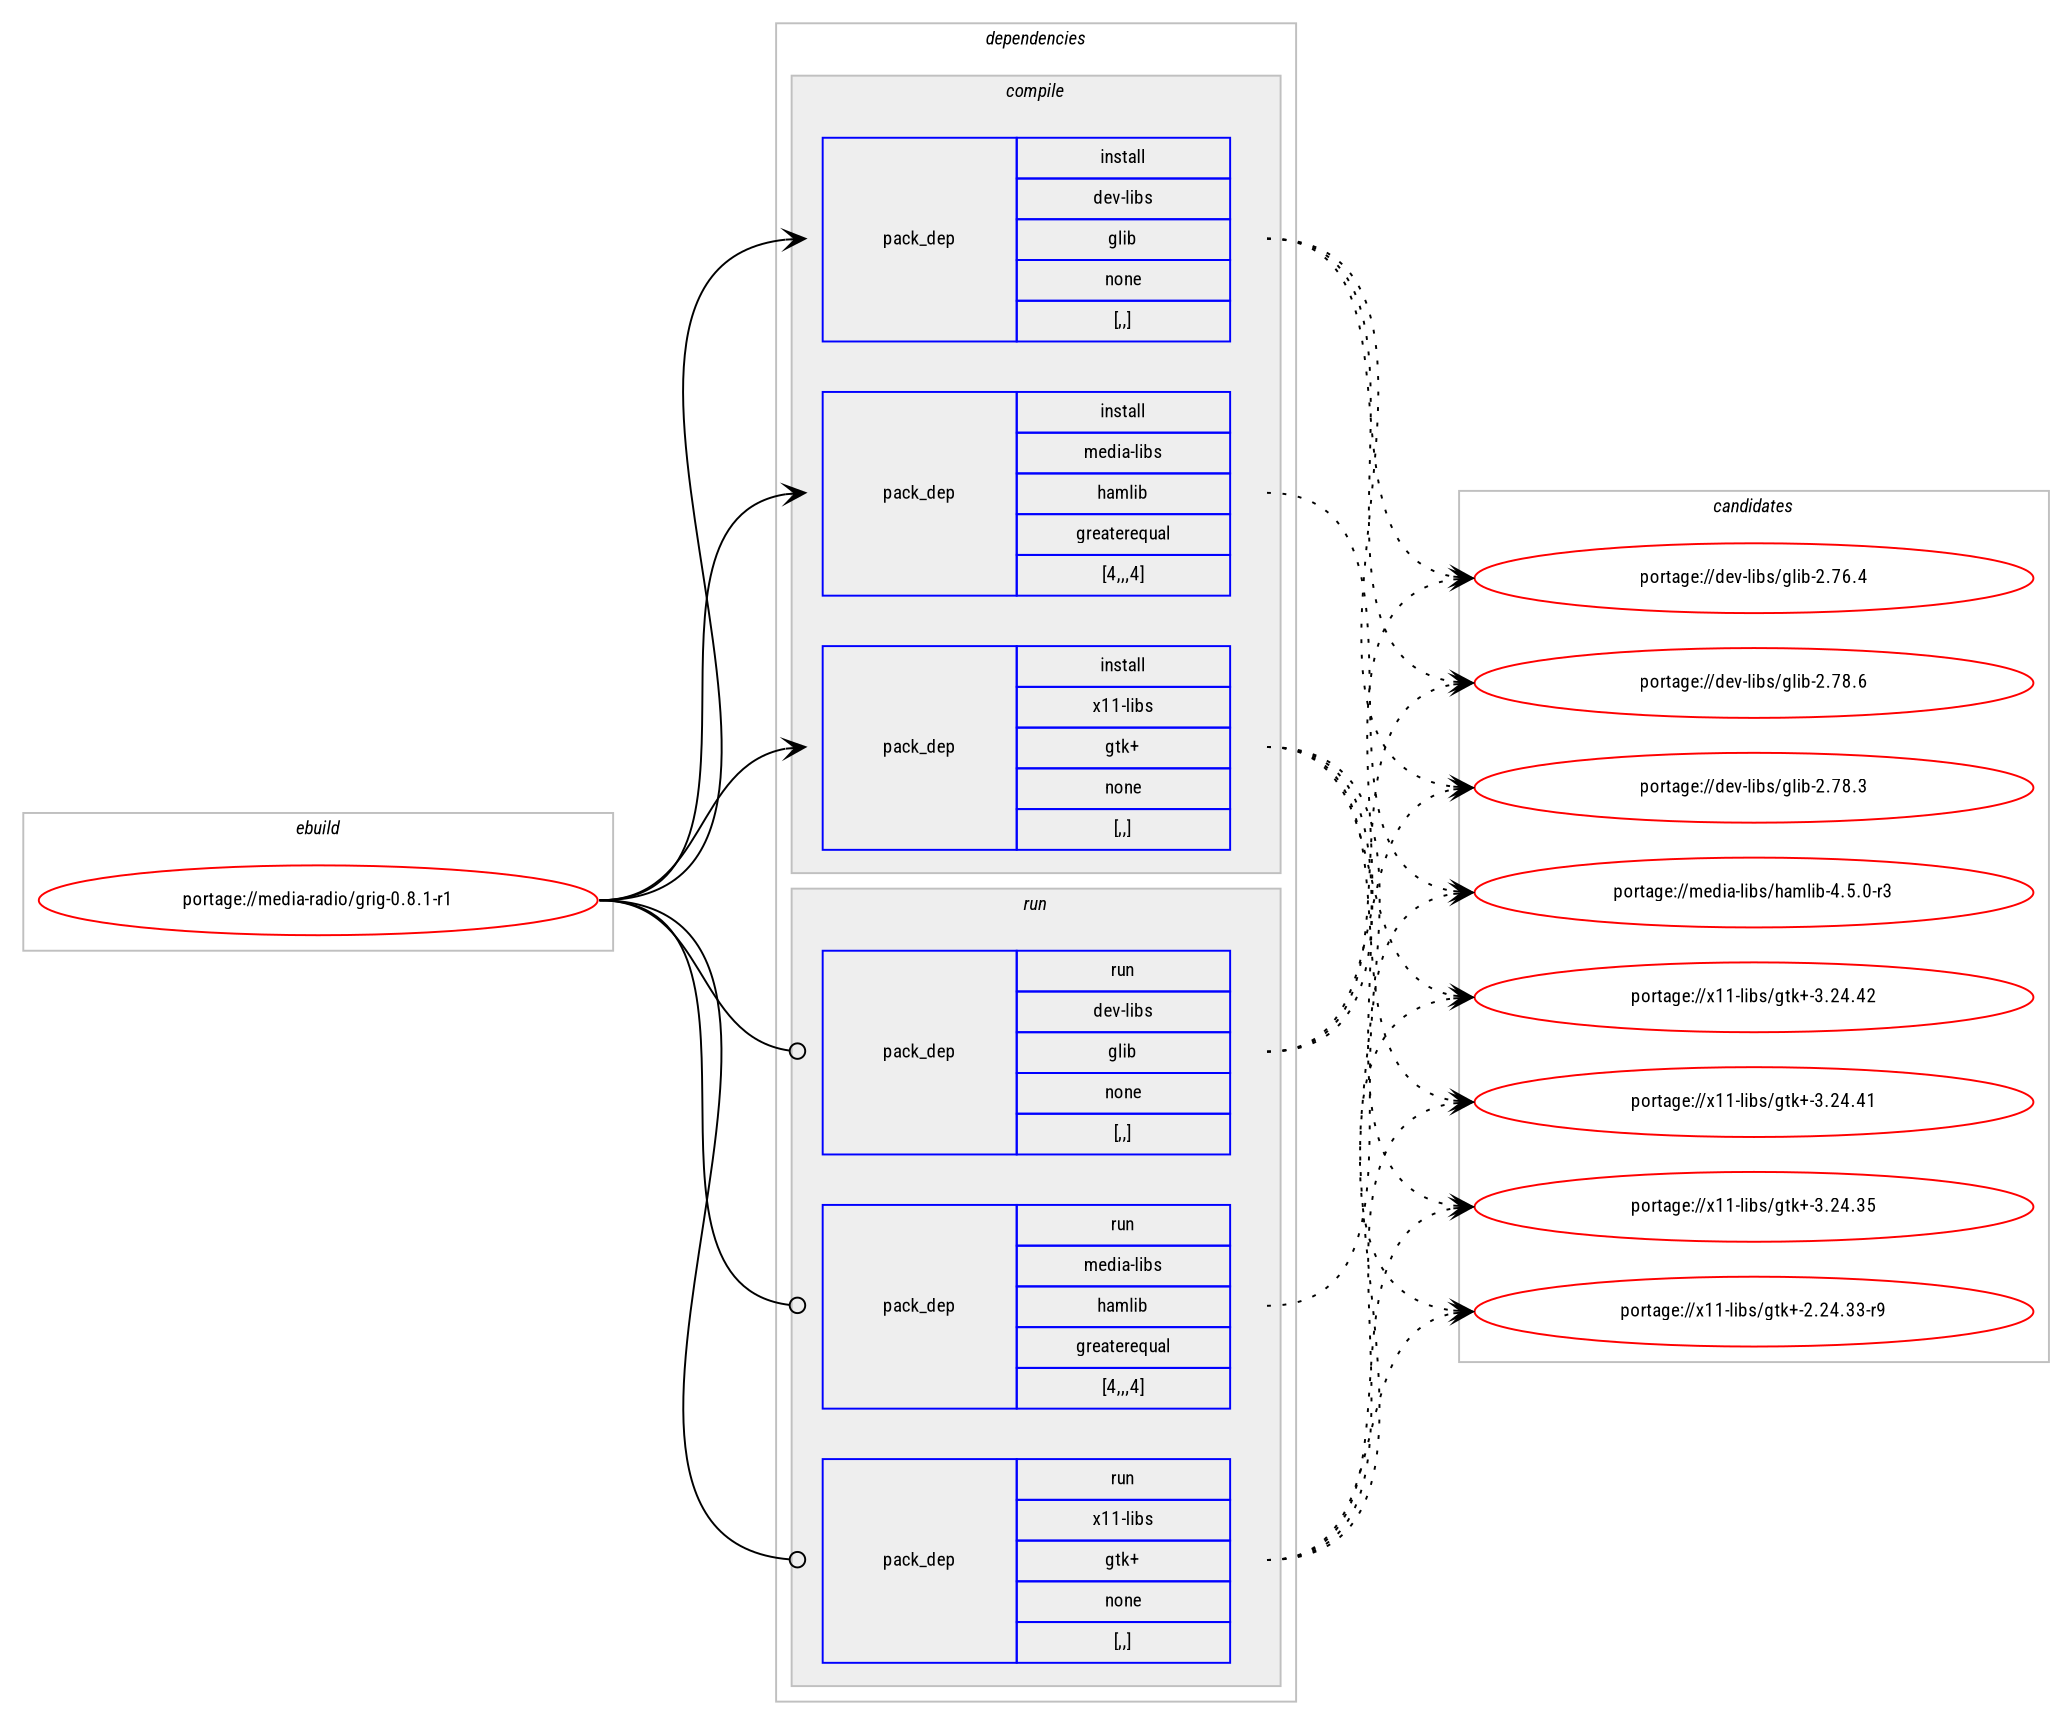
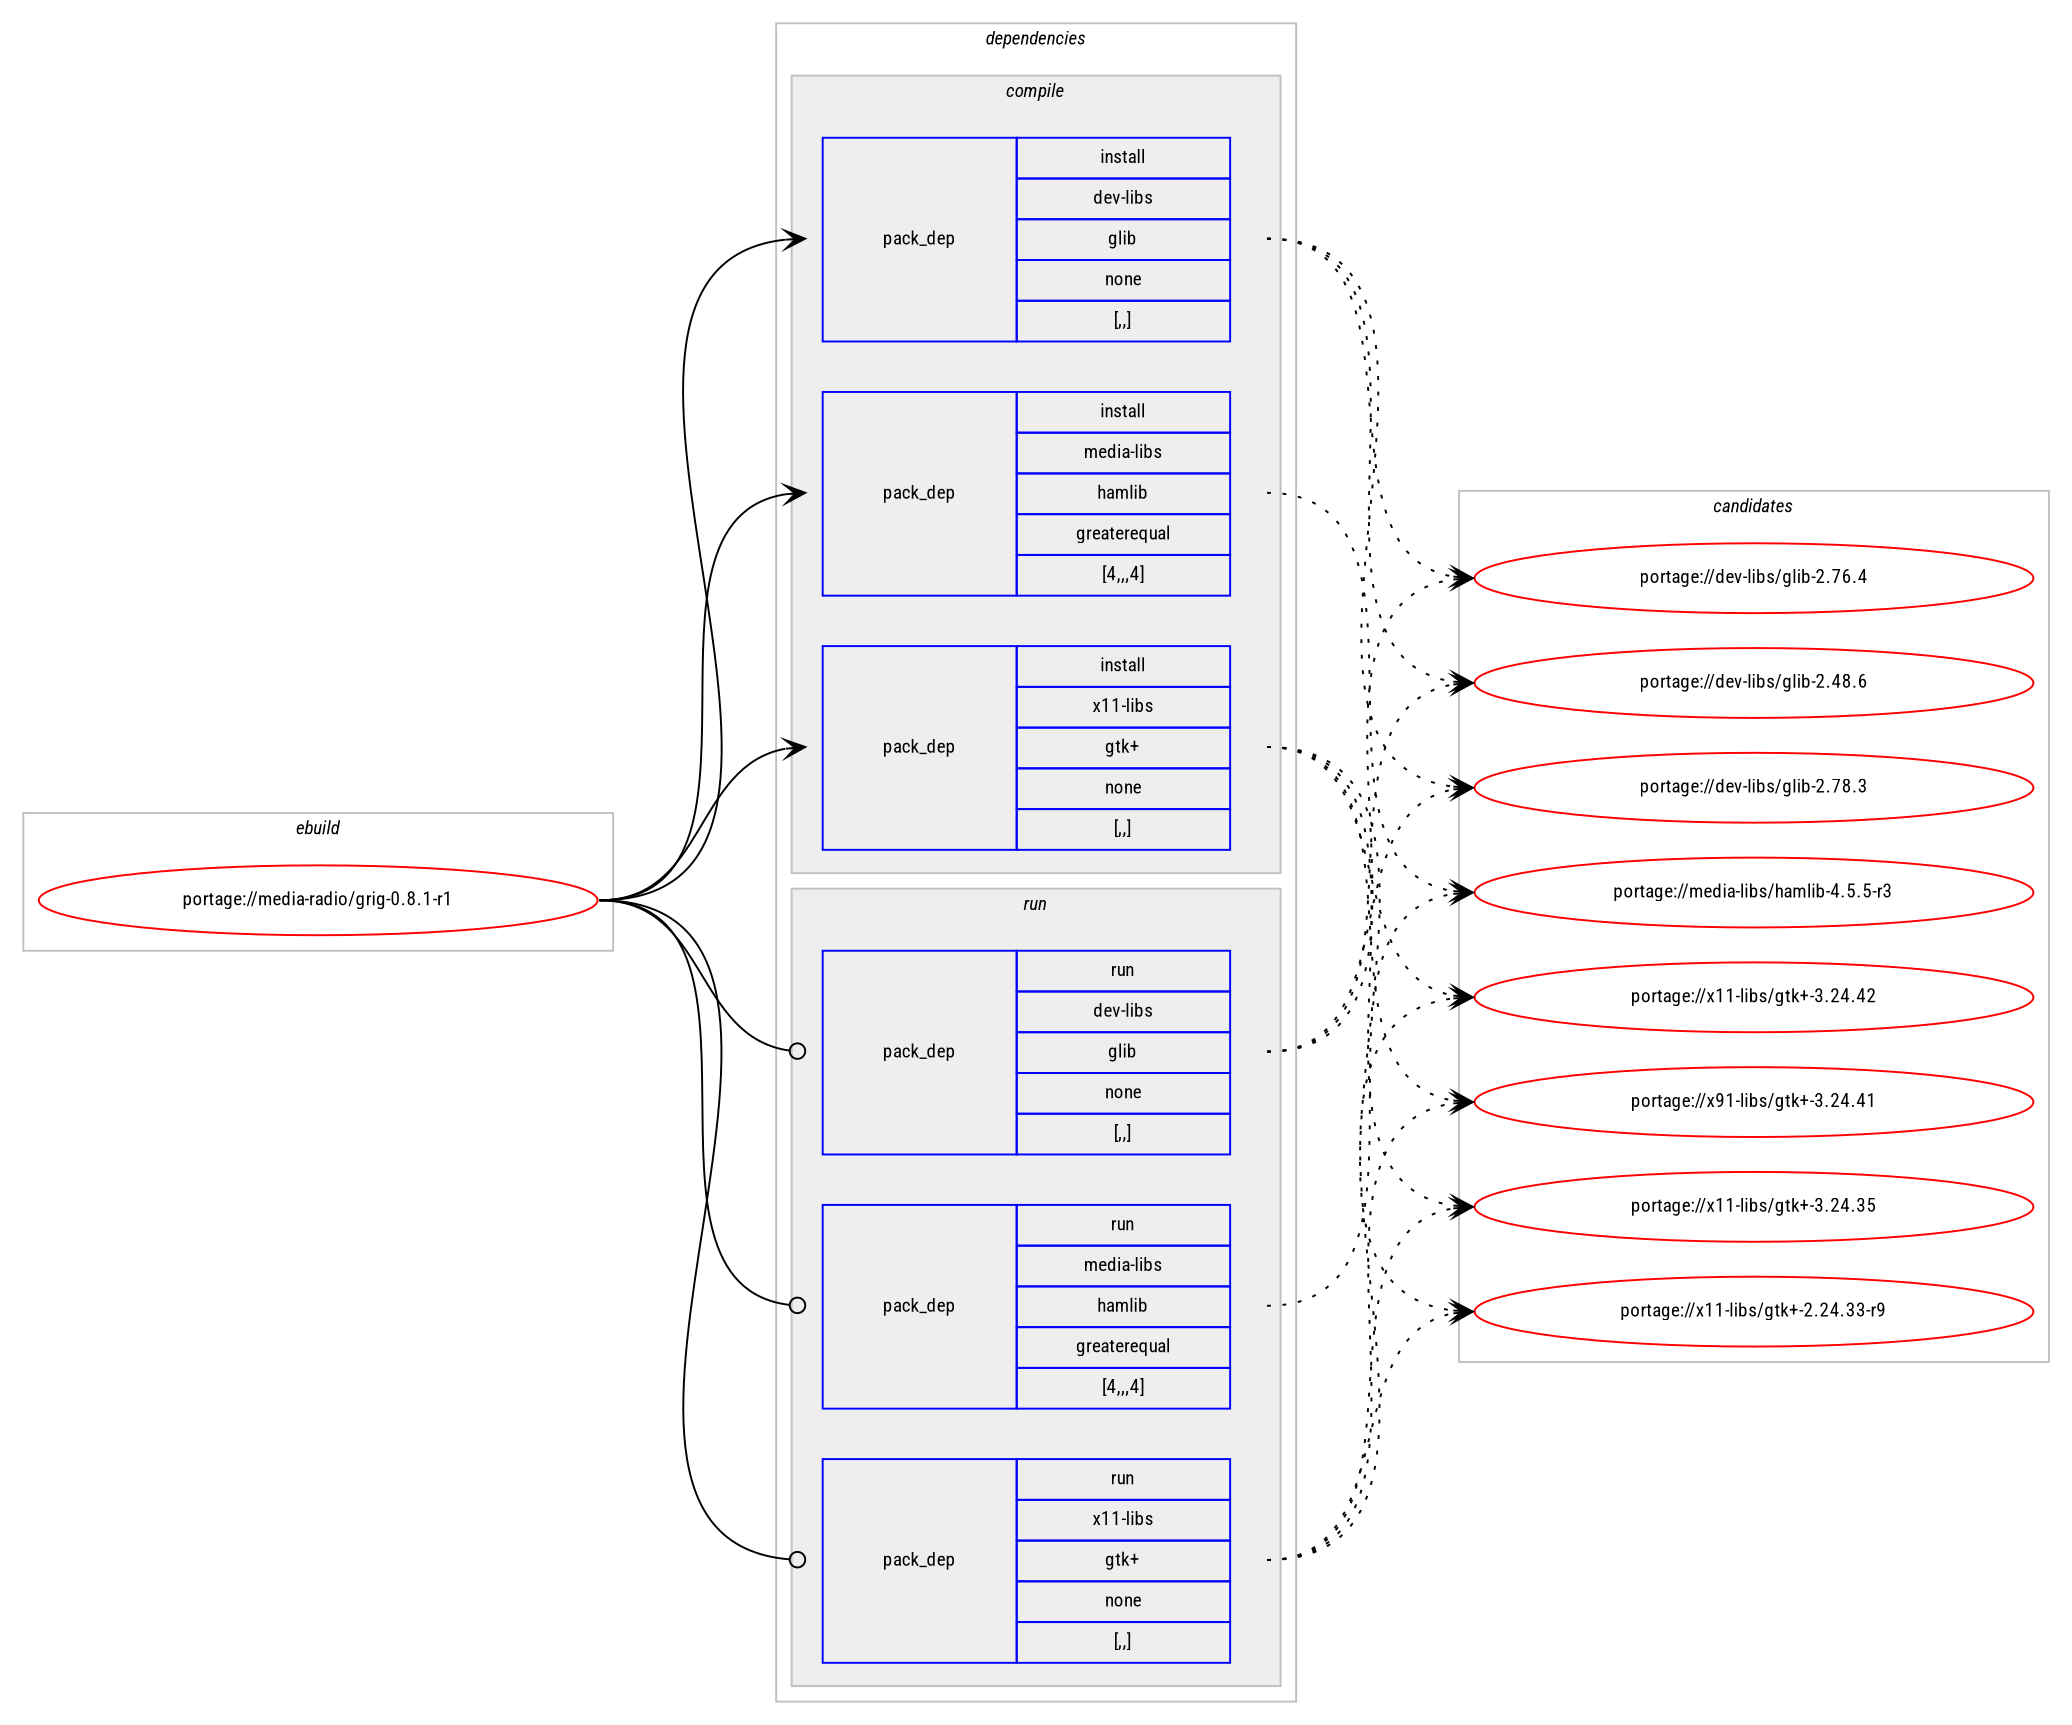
(1754, 683) -> (1754, 683)
(1754, 893) -> (1754, 893)
(1754, 1102) -> (1754, 1102)
